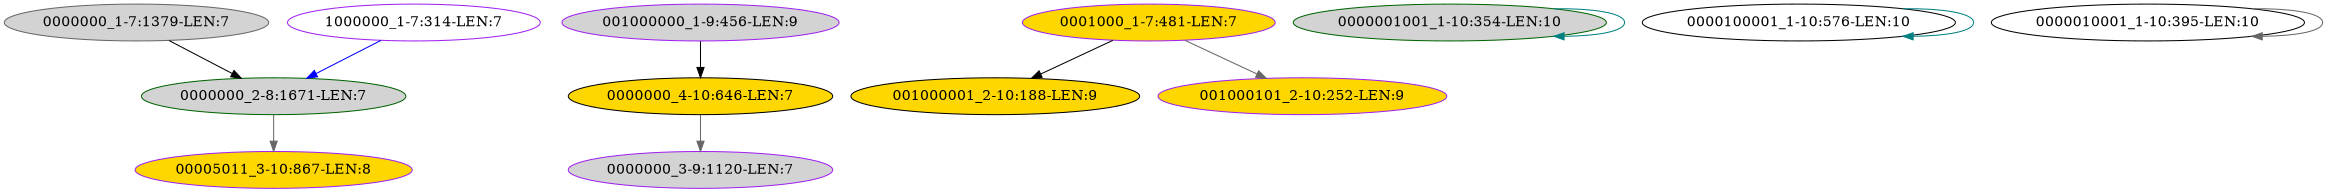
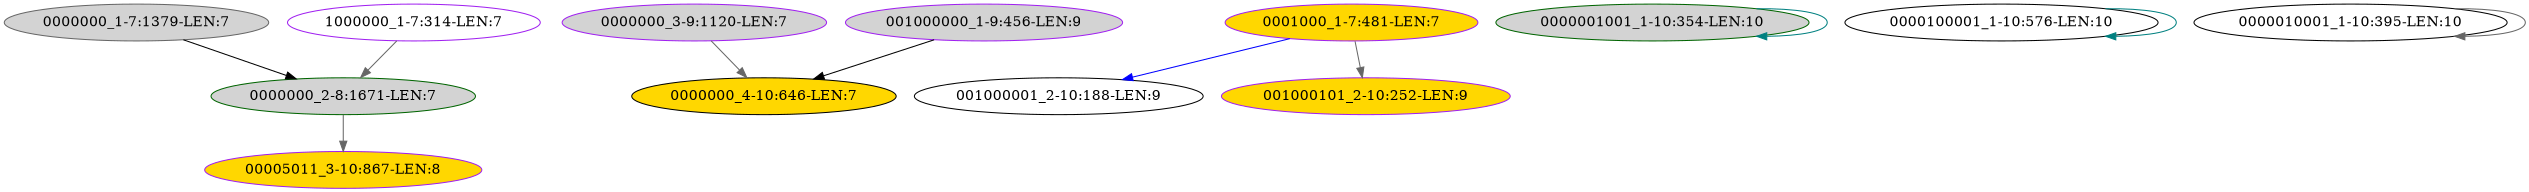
(349, 57) -> (382, 55)
(1077, 57) -> (1211, 58)
(995, 96) -> (1059, 96)
(700, 128) -> (725, 55)
